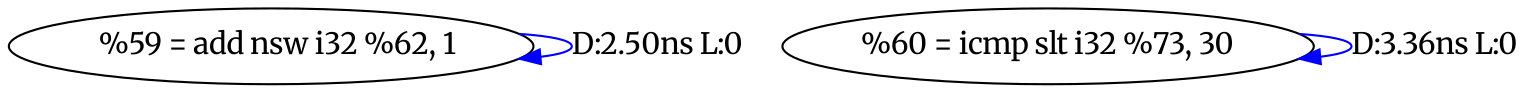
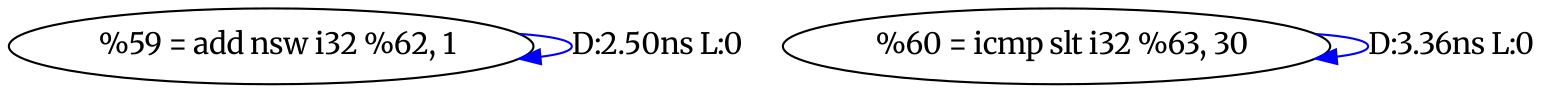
(1048, 46) -> (1057, 46)
